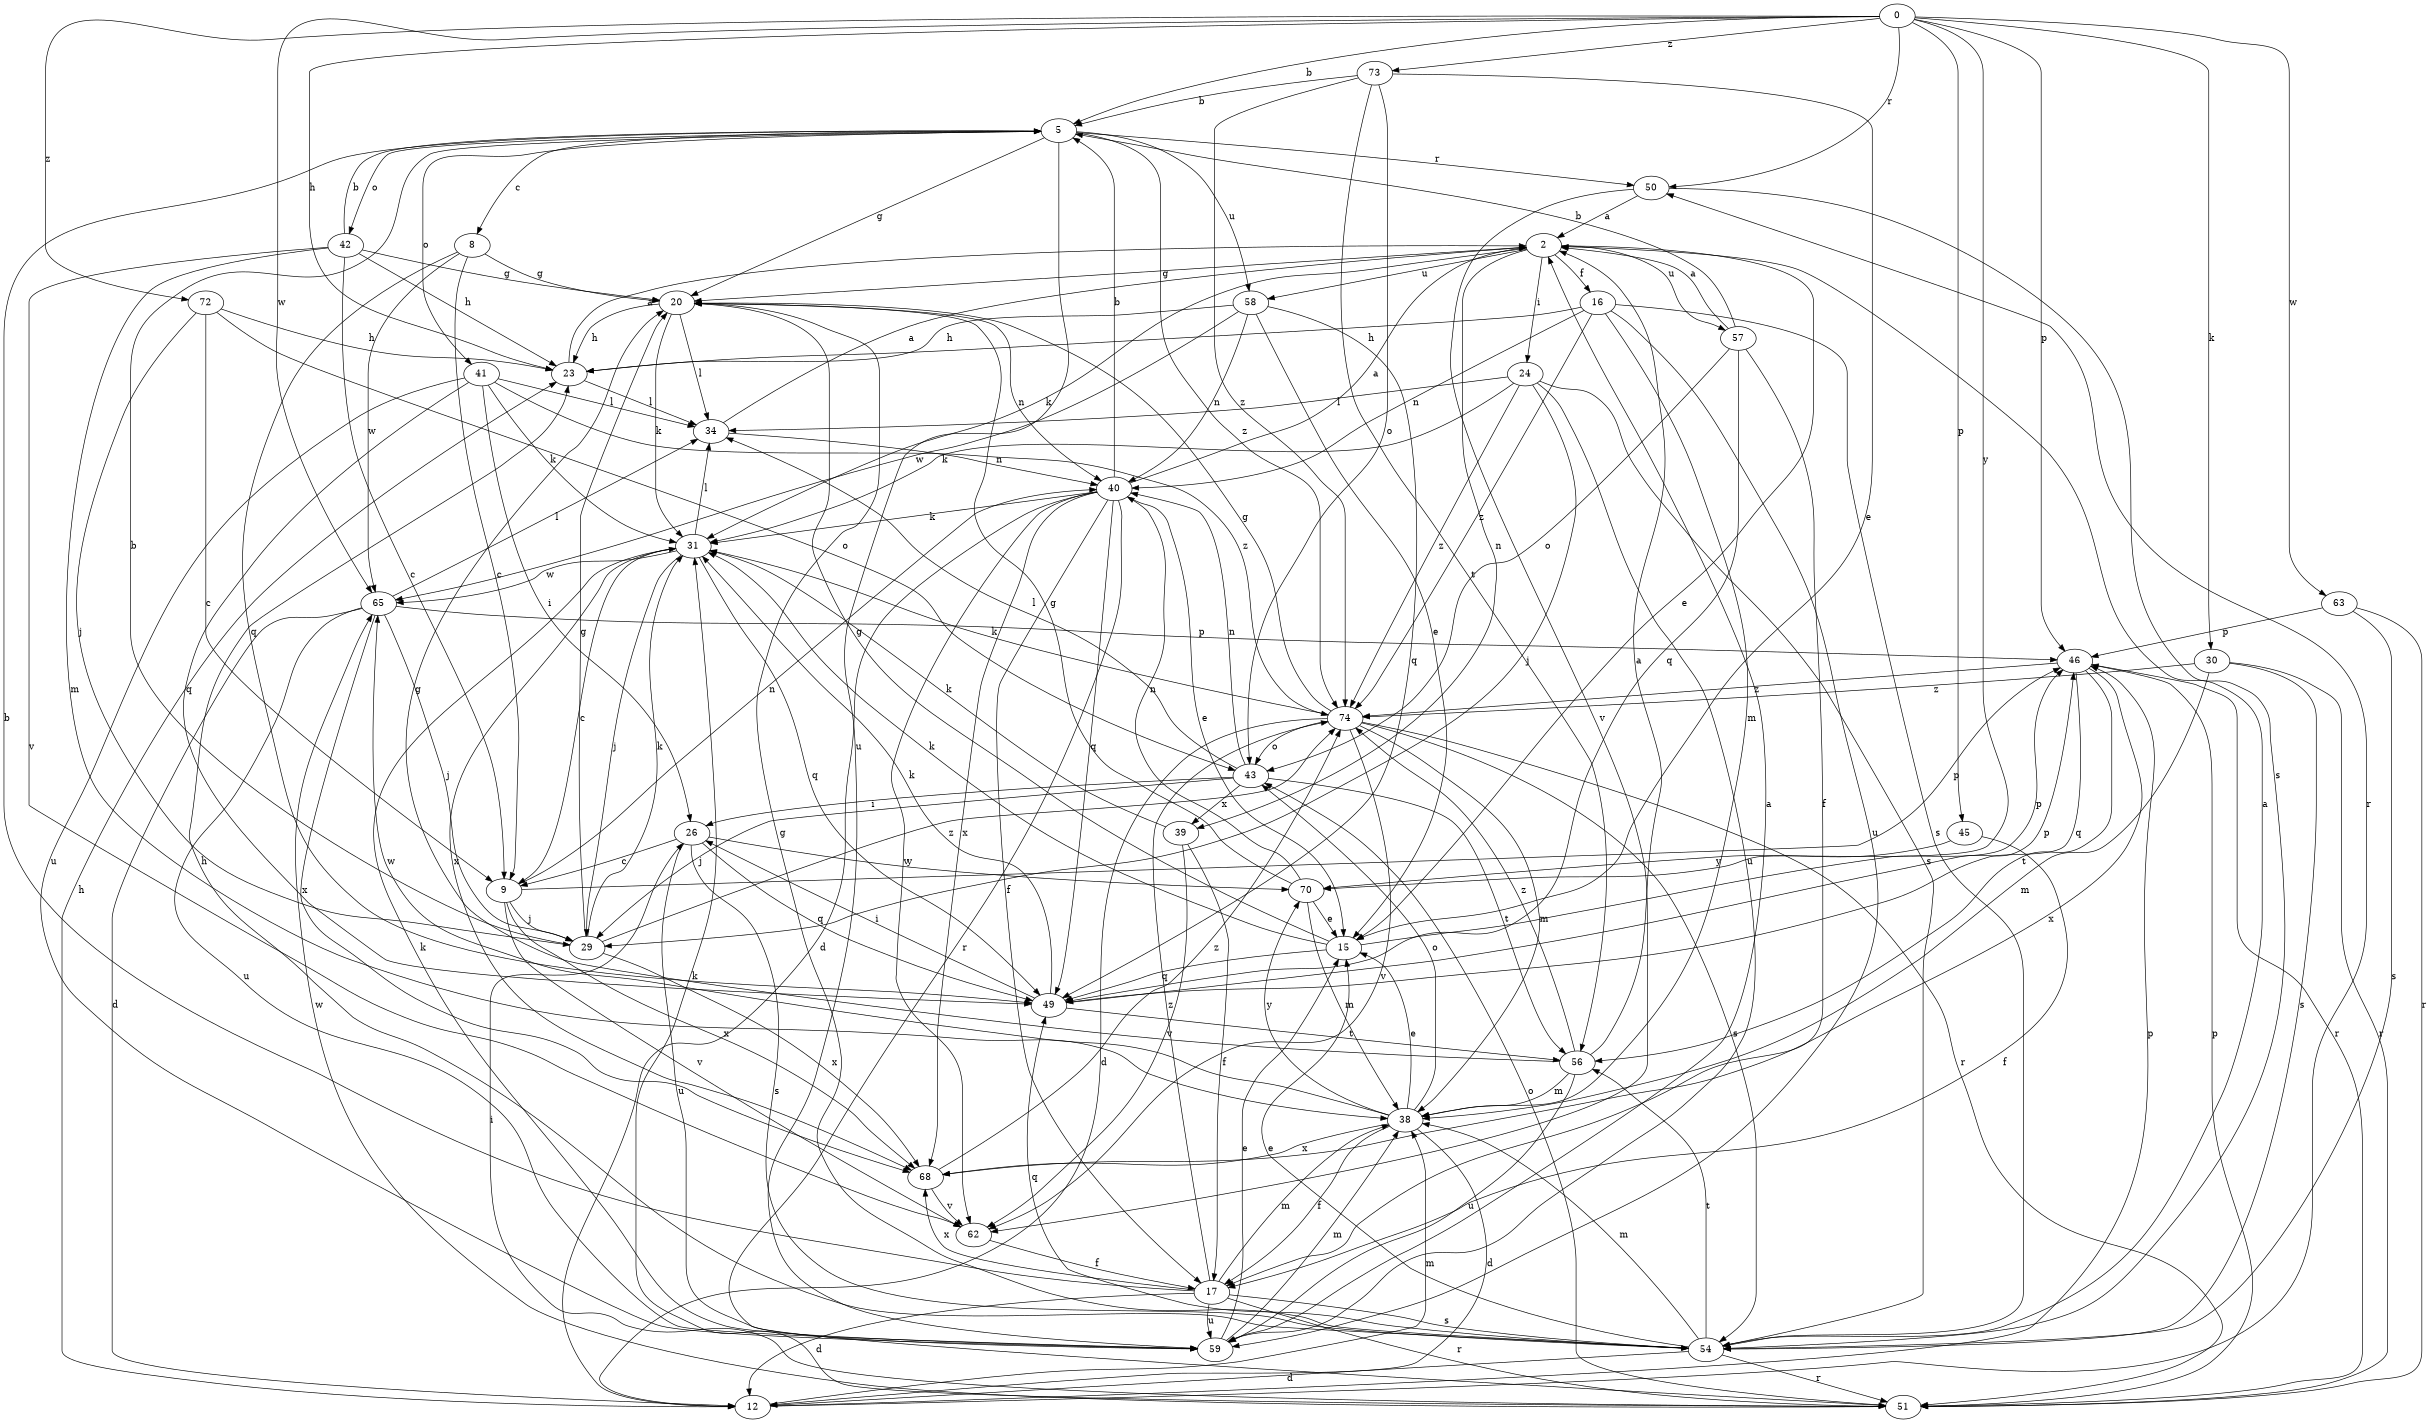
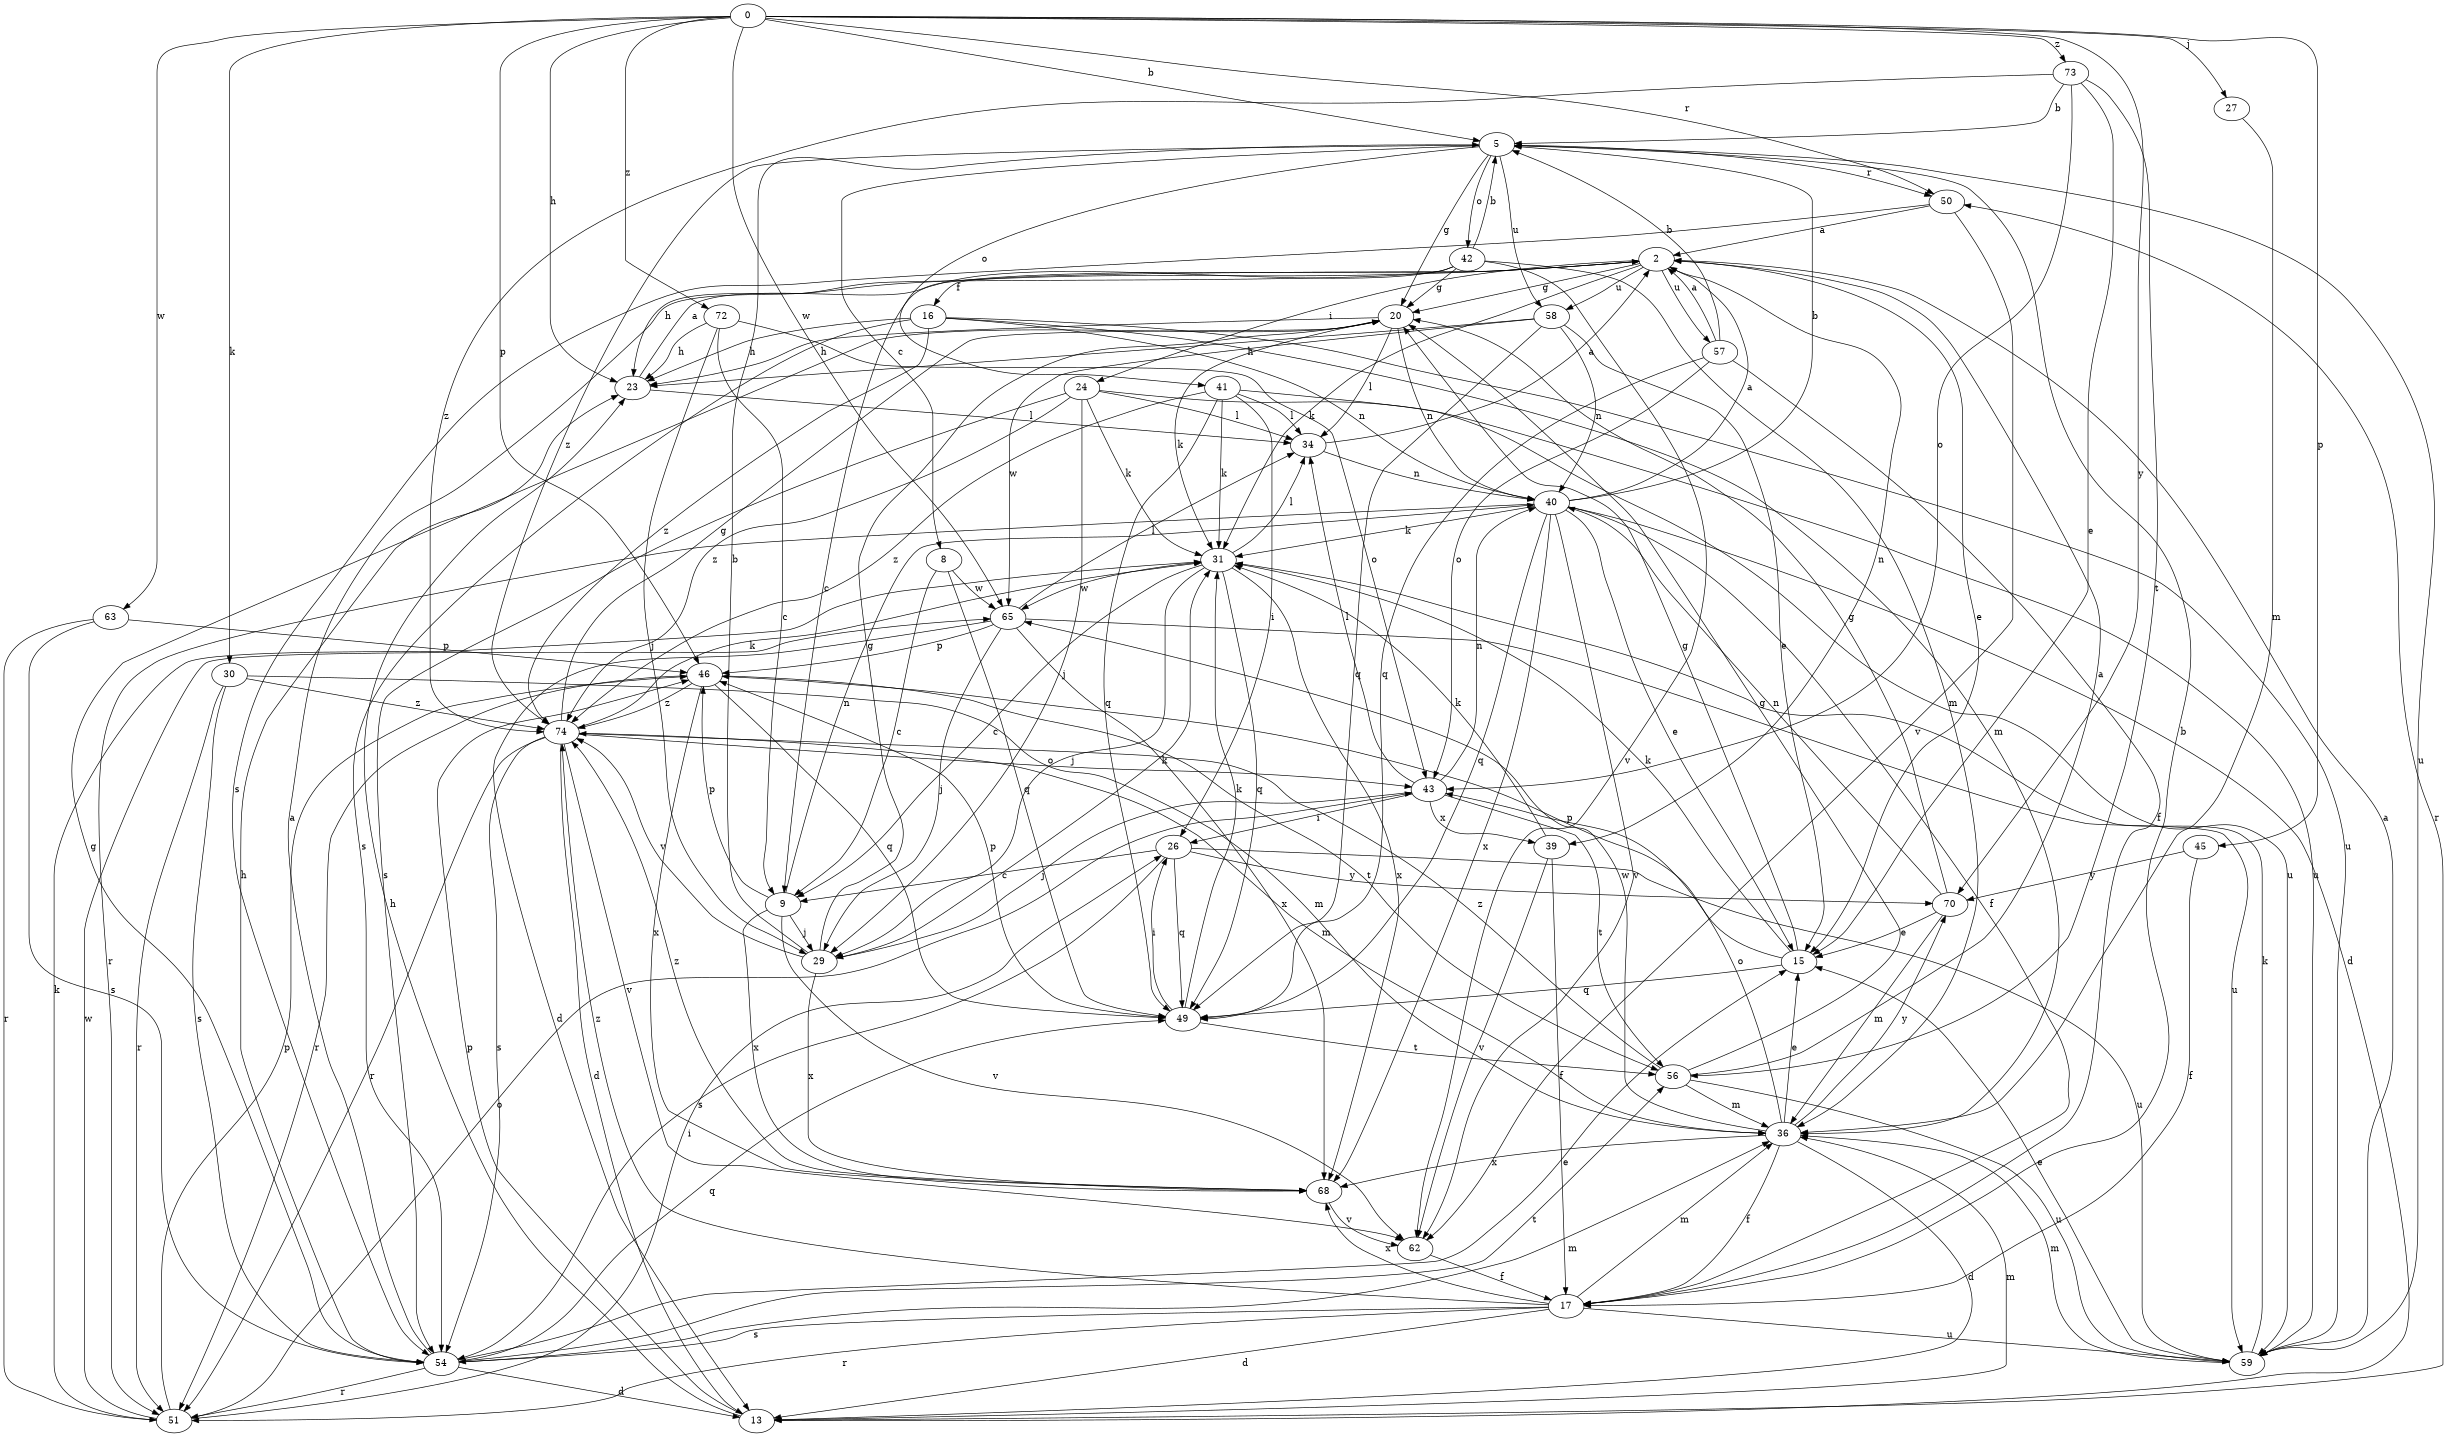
none -> (2232, 109)
(545, 281) -> none
(951, 833) -> (663, 847)
(1405, 1120) -> (1783, 1134)
(753, 1407) -> (757, 1421)
